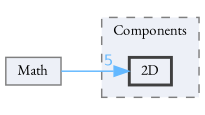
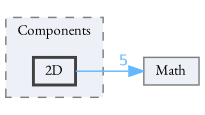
(87, 71) -> (94, 71)
